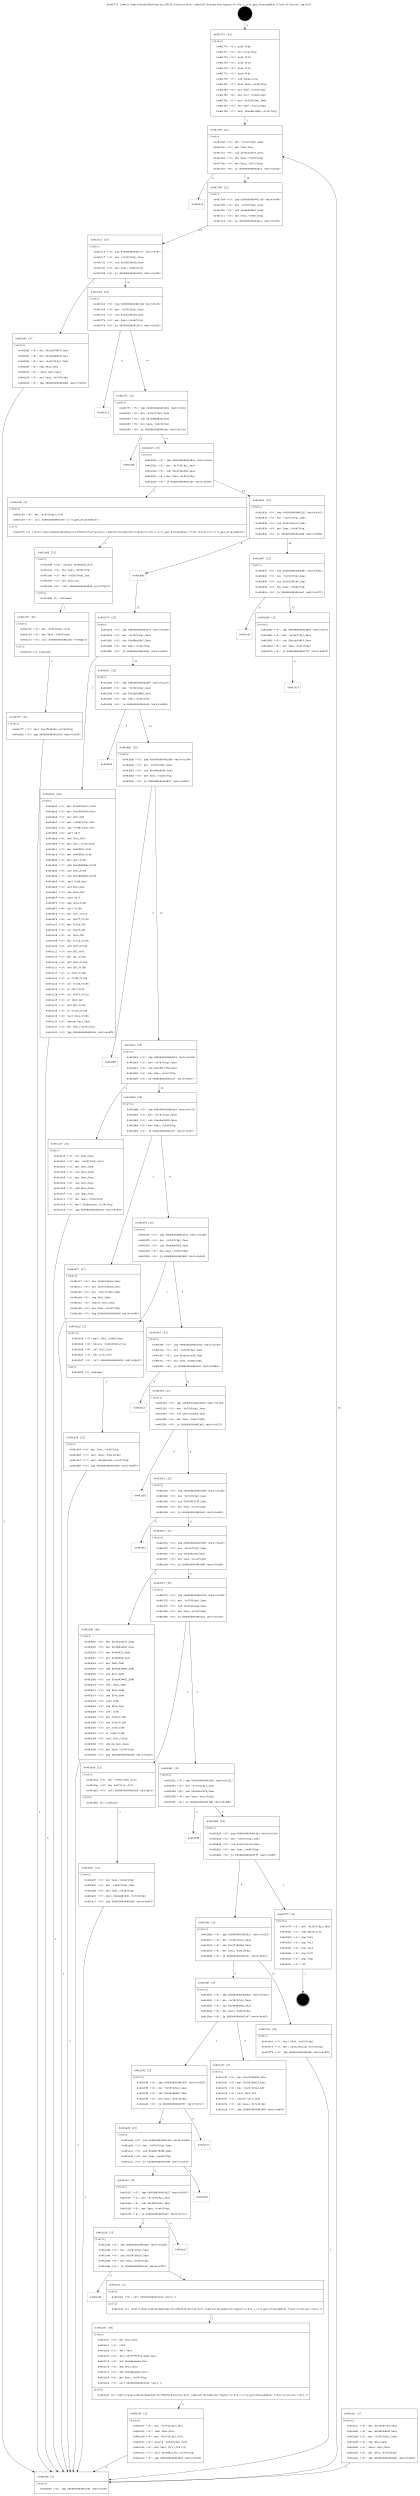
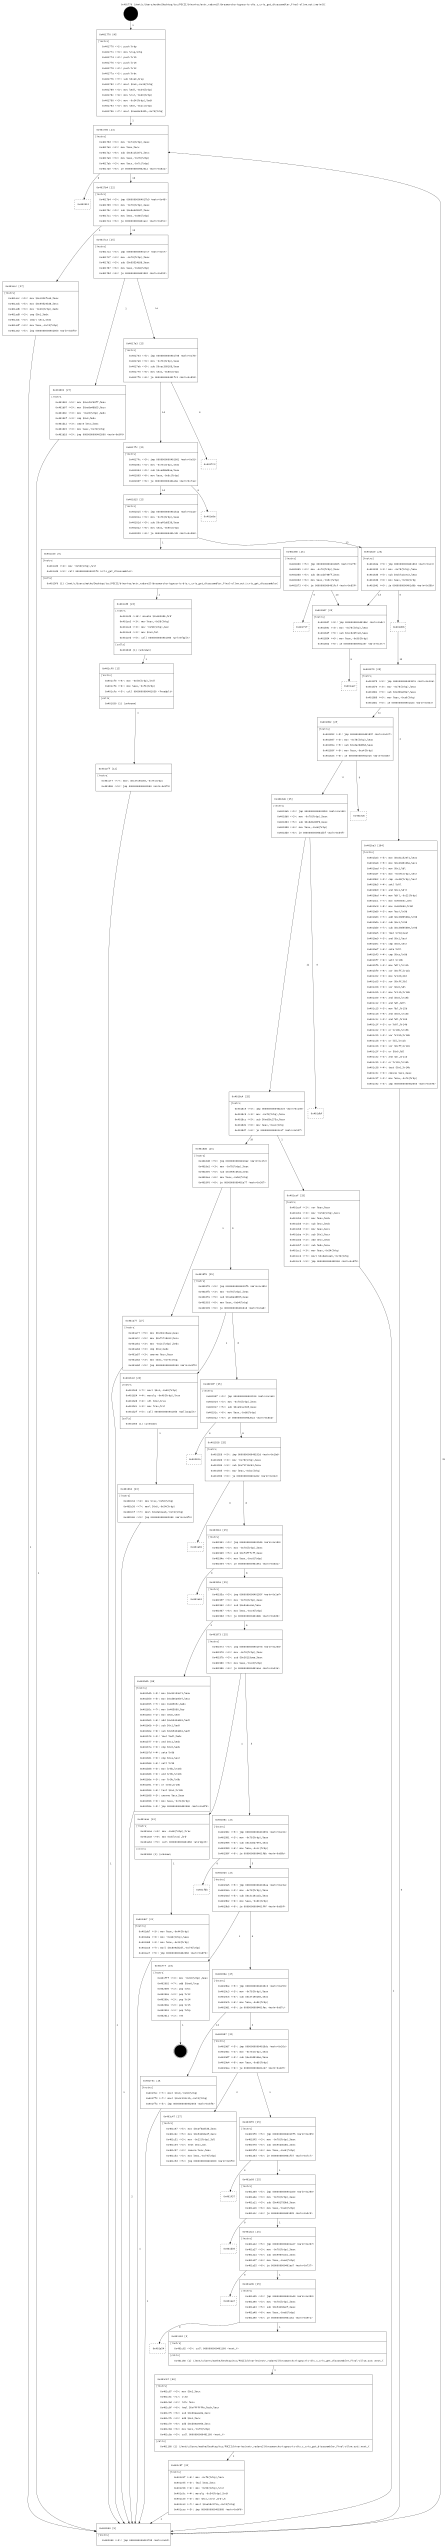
none -> (78, 252)
(290, 604) -> (335, 597)
